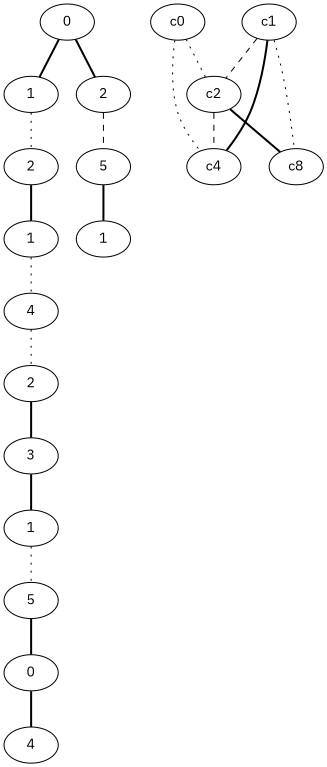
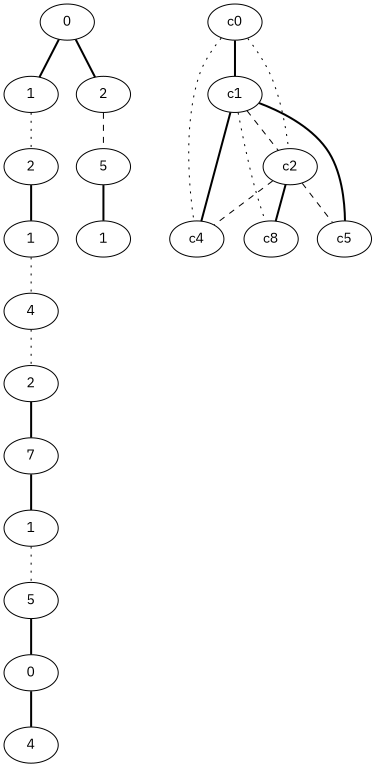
none -> (235, 58)
none -> (344, 239)
(31, 456) -> (31, 456)
